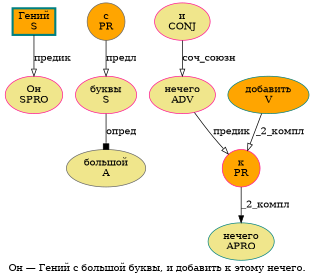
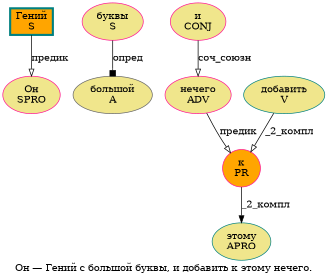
(106, 22) -> none
(268, 95) -> (284, 95)
(241, 242) -> (242, 242)
